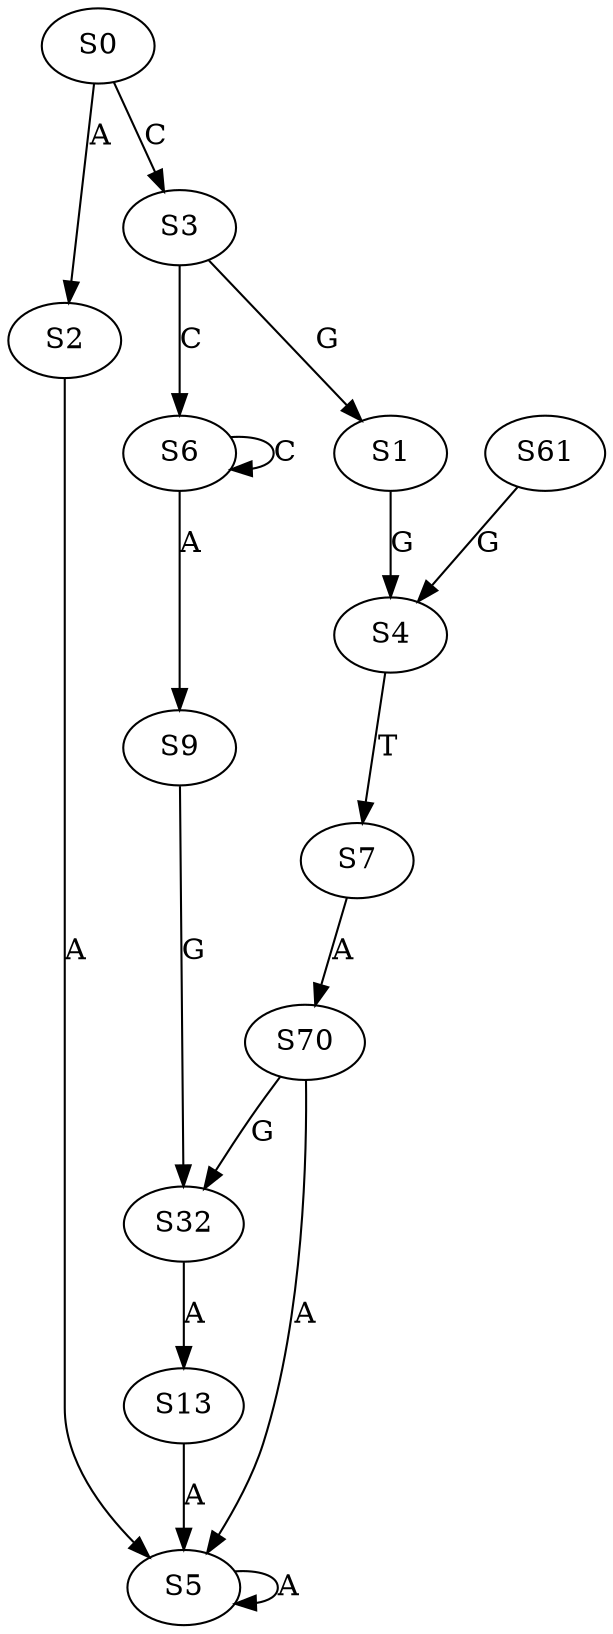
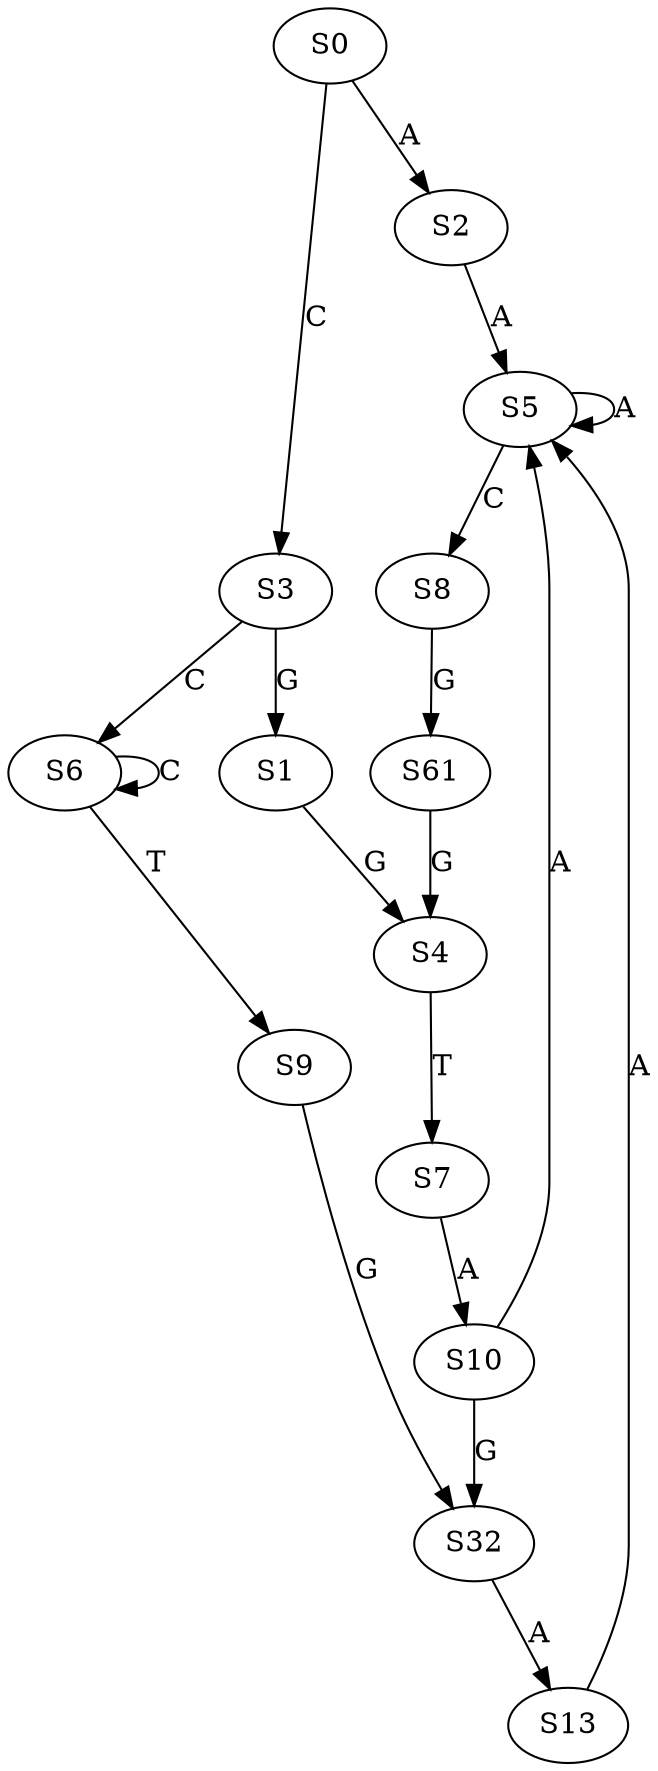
(190, 544) -> (157, 864)
none -> (432, 591)
(305, 1042) -> (474, 1362)
